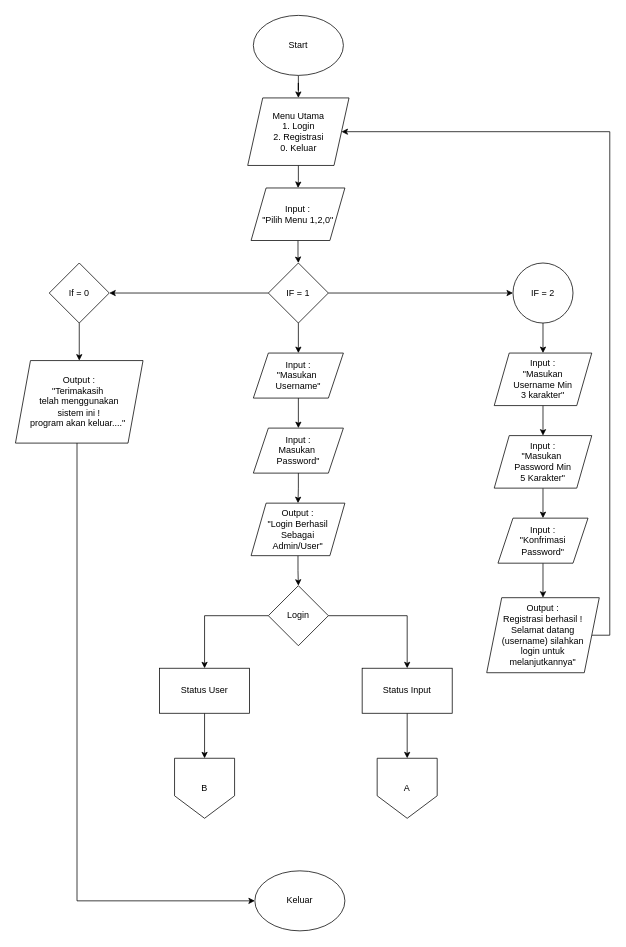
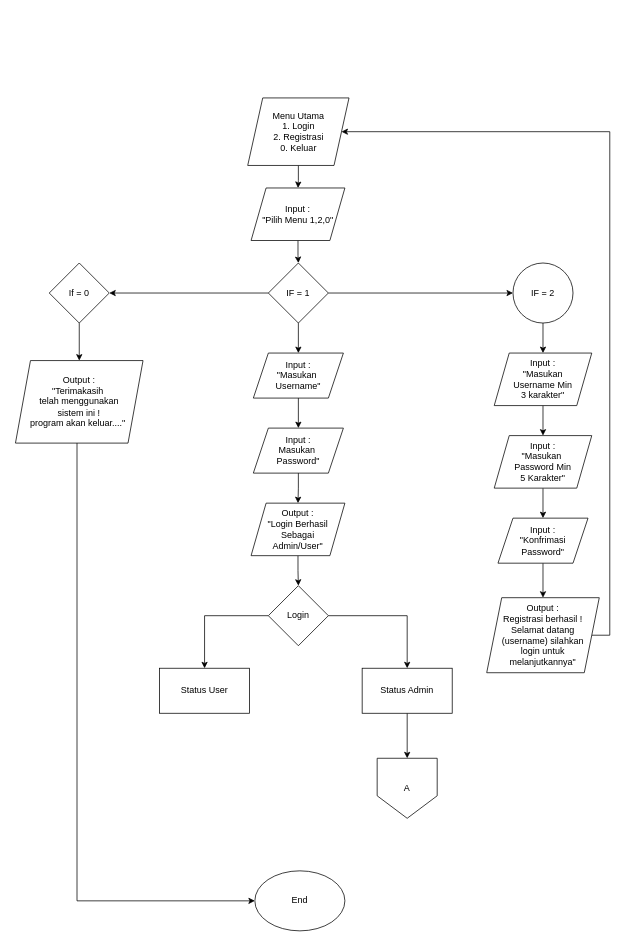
(298, 45) -> none
(298, 89) -> none
(407, 690) -> (407, 690)
(204, 733) -> none
(204, 788) -> none
(300, 900) -> (300, 900)
